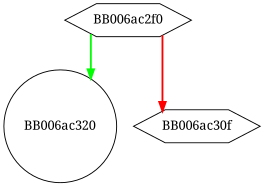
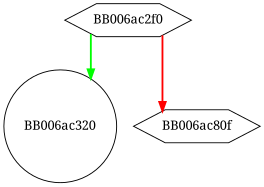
(197, 126) -> (197, 126)
